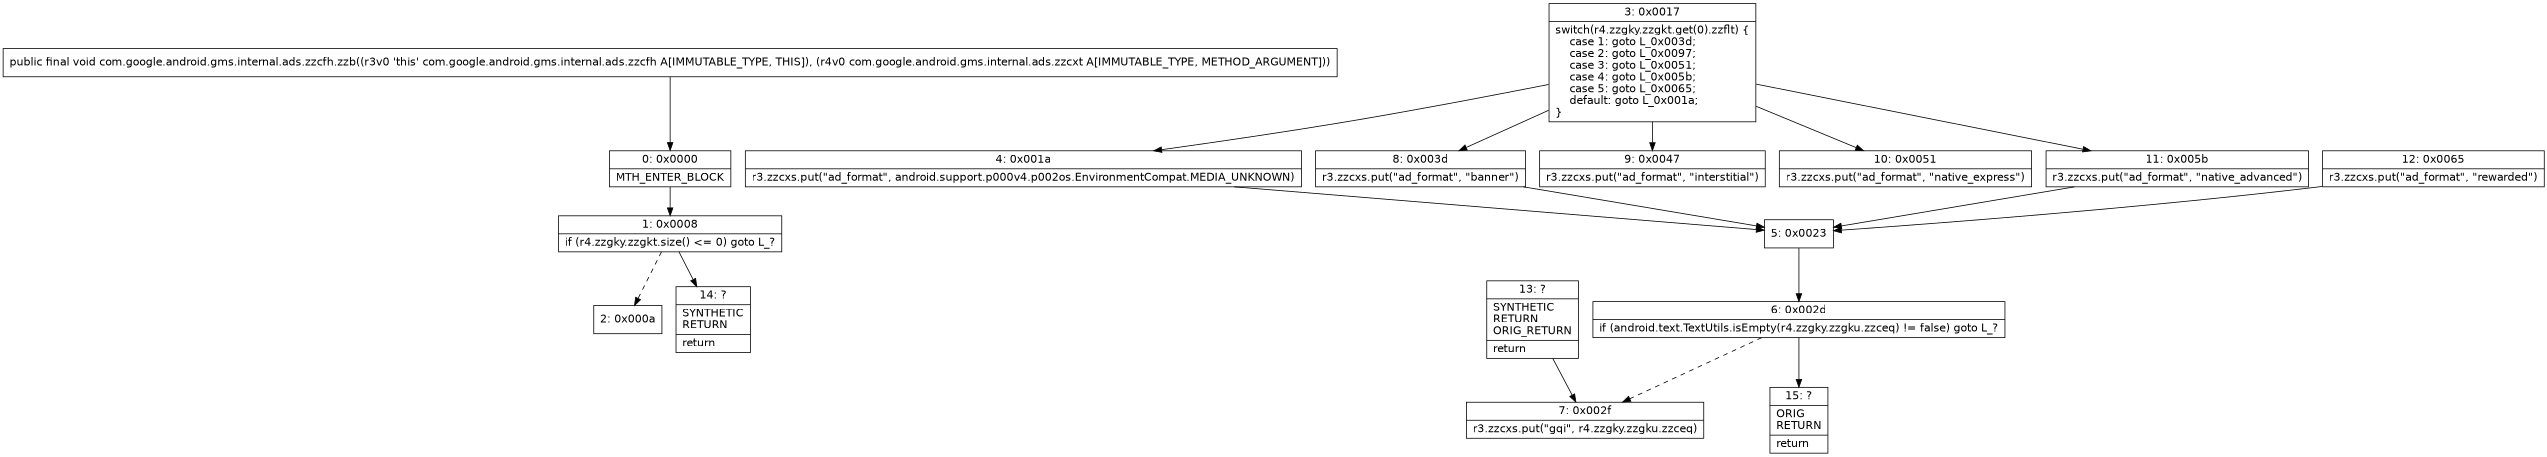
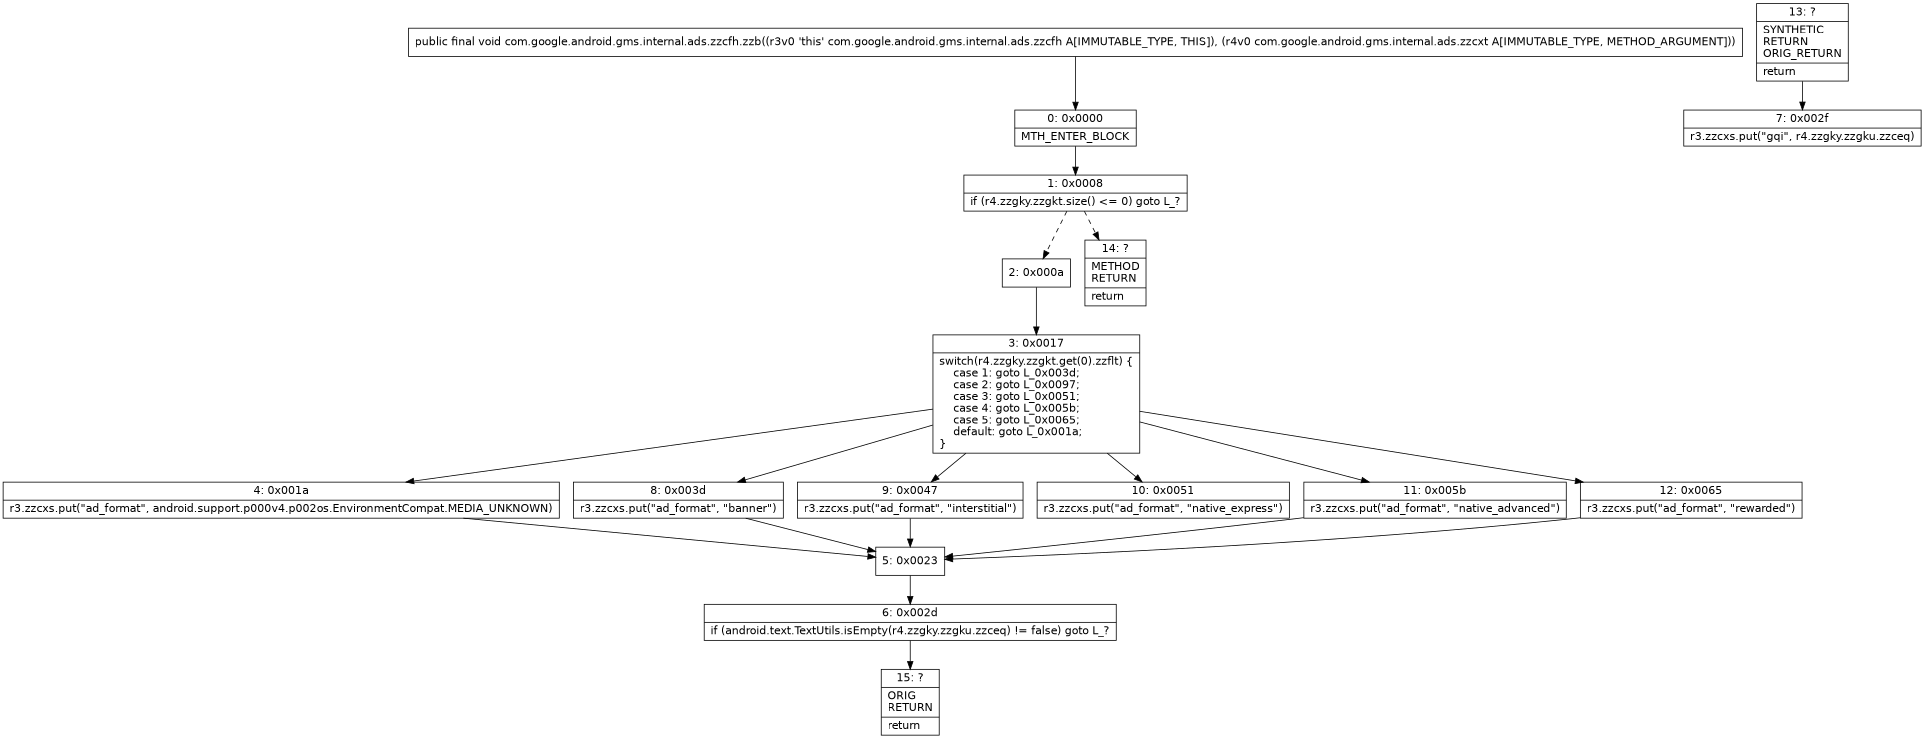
(686, 266) -> (1090, 222)
none -> (1036, 307)
(713, 313) -> (1115, 267)
(1696, 368) -> none
none -> (1357, 446)
none -> (910, 529)
